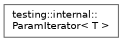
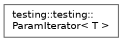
(61, 21) -> (61, 21)
